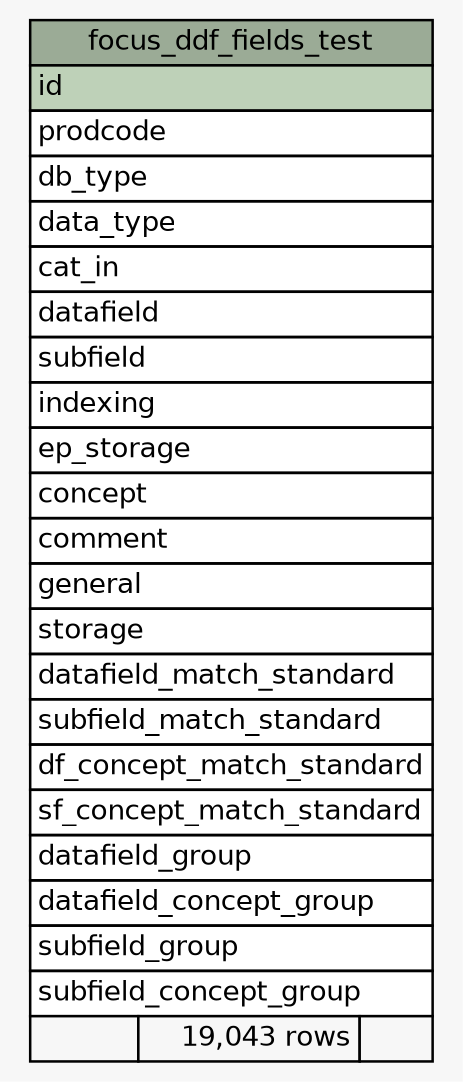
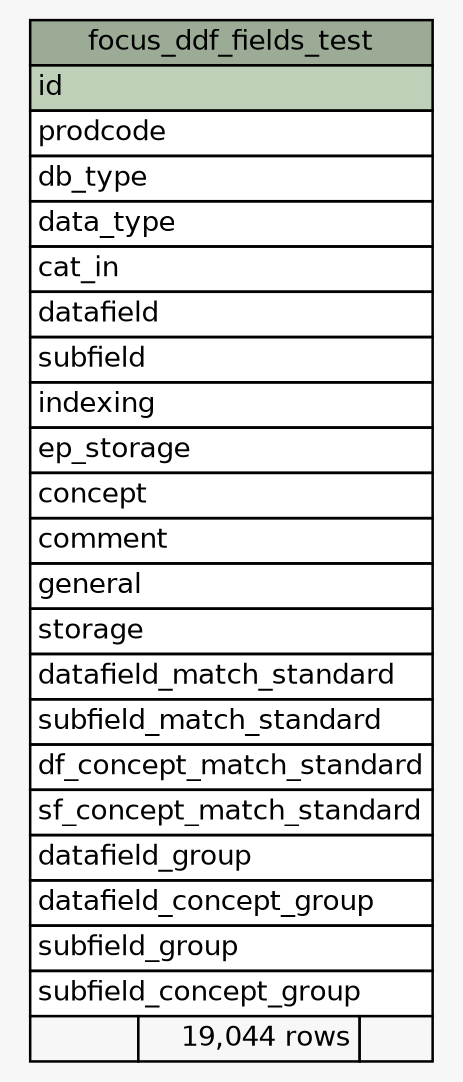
(267, 1038) -> (267, 1038)
